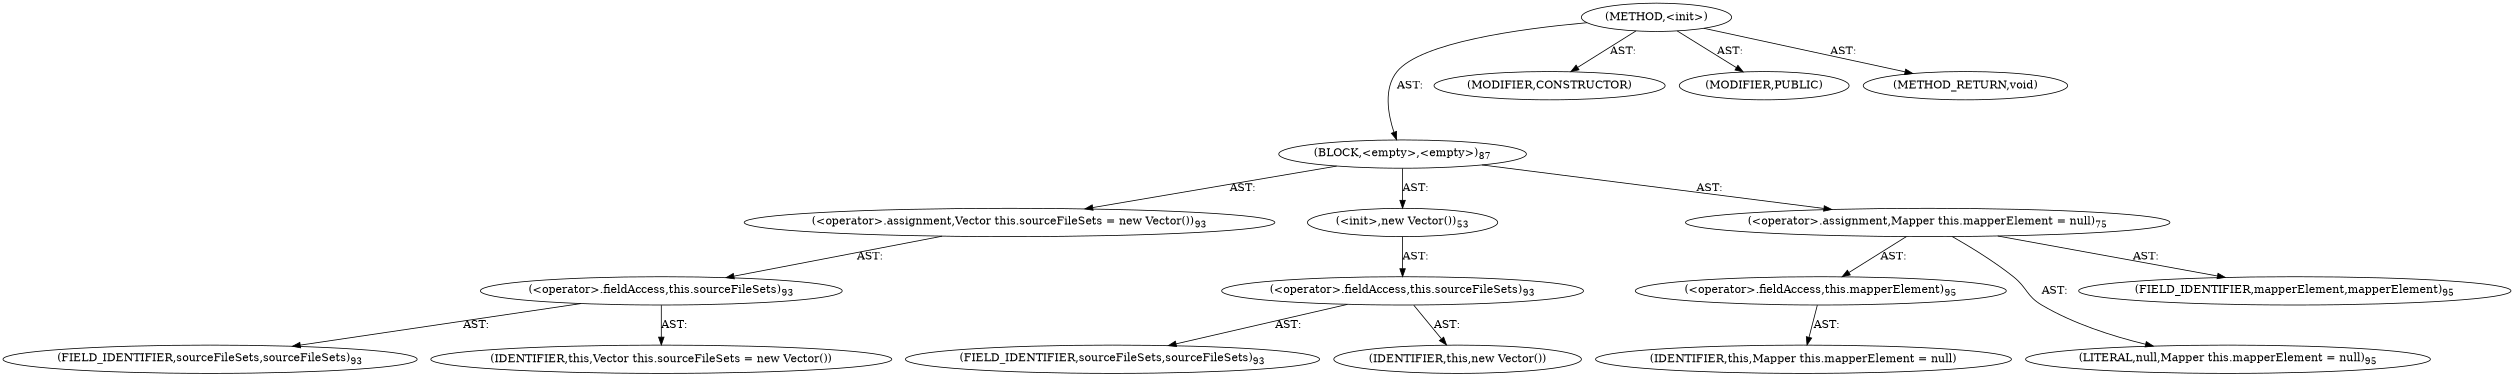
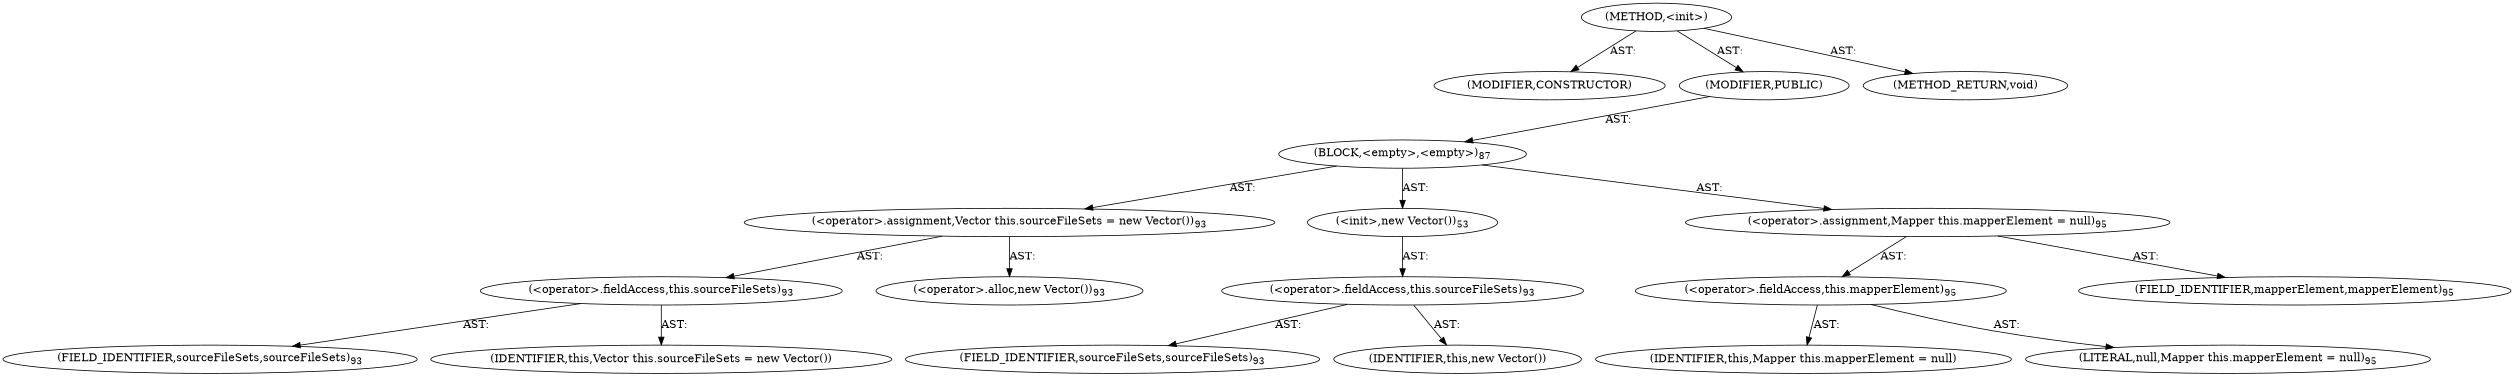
(1458, 43) -> (1591, 118)
(2101, 221) -> (2101, 221)
none -> (1010, 291)
(2041, 304) -> (1988, 330)
